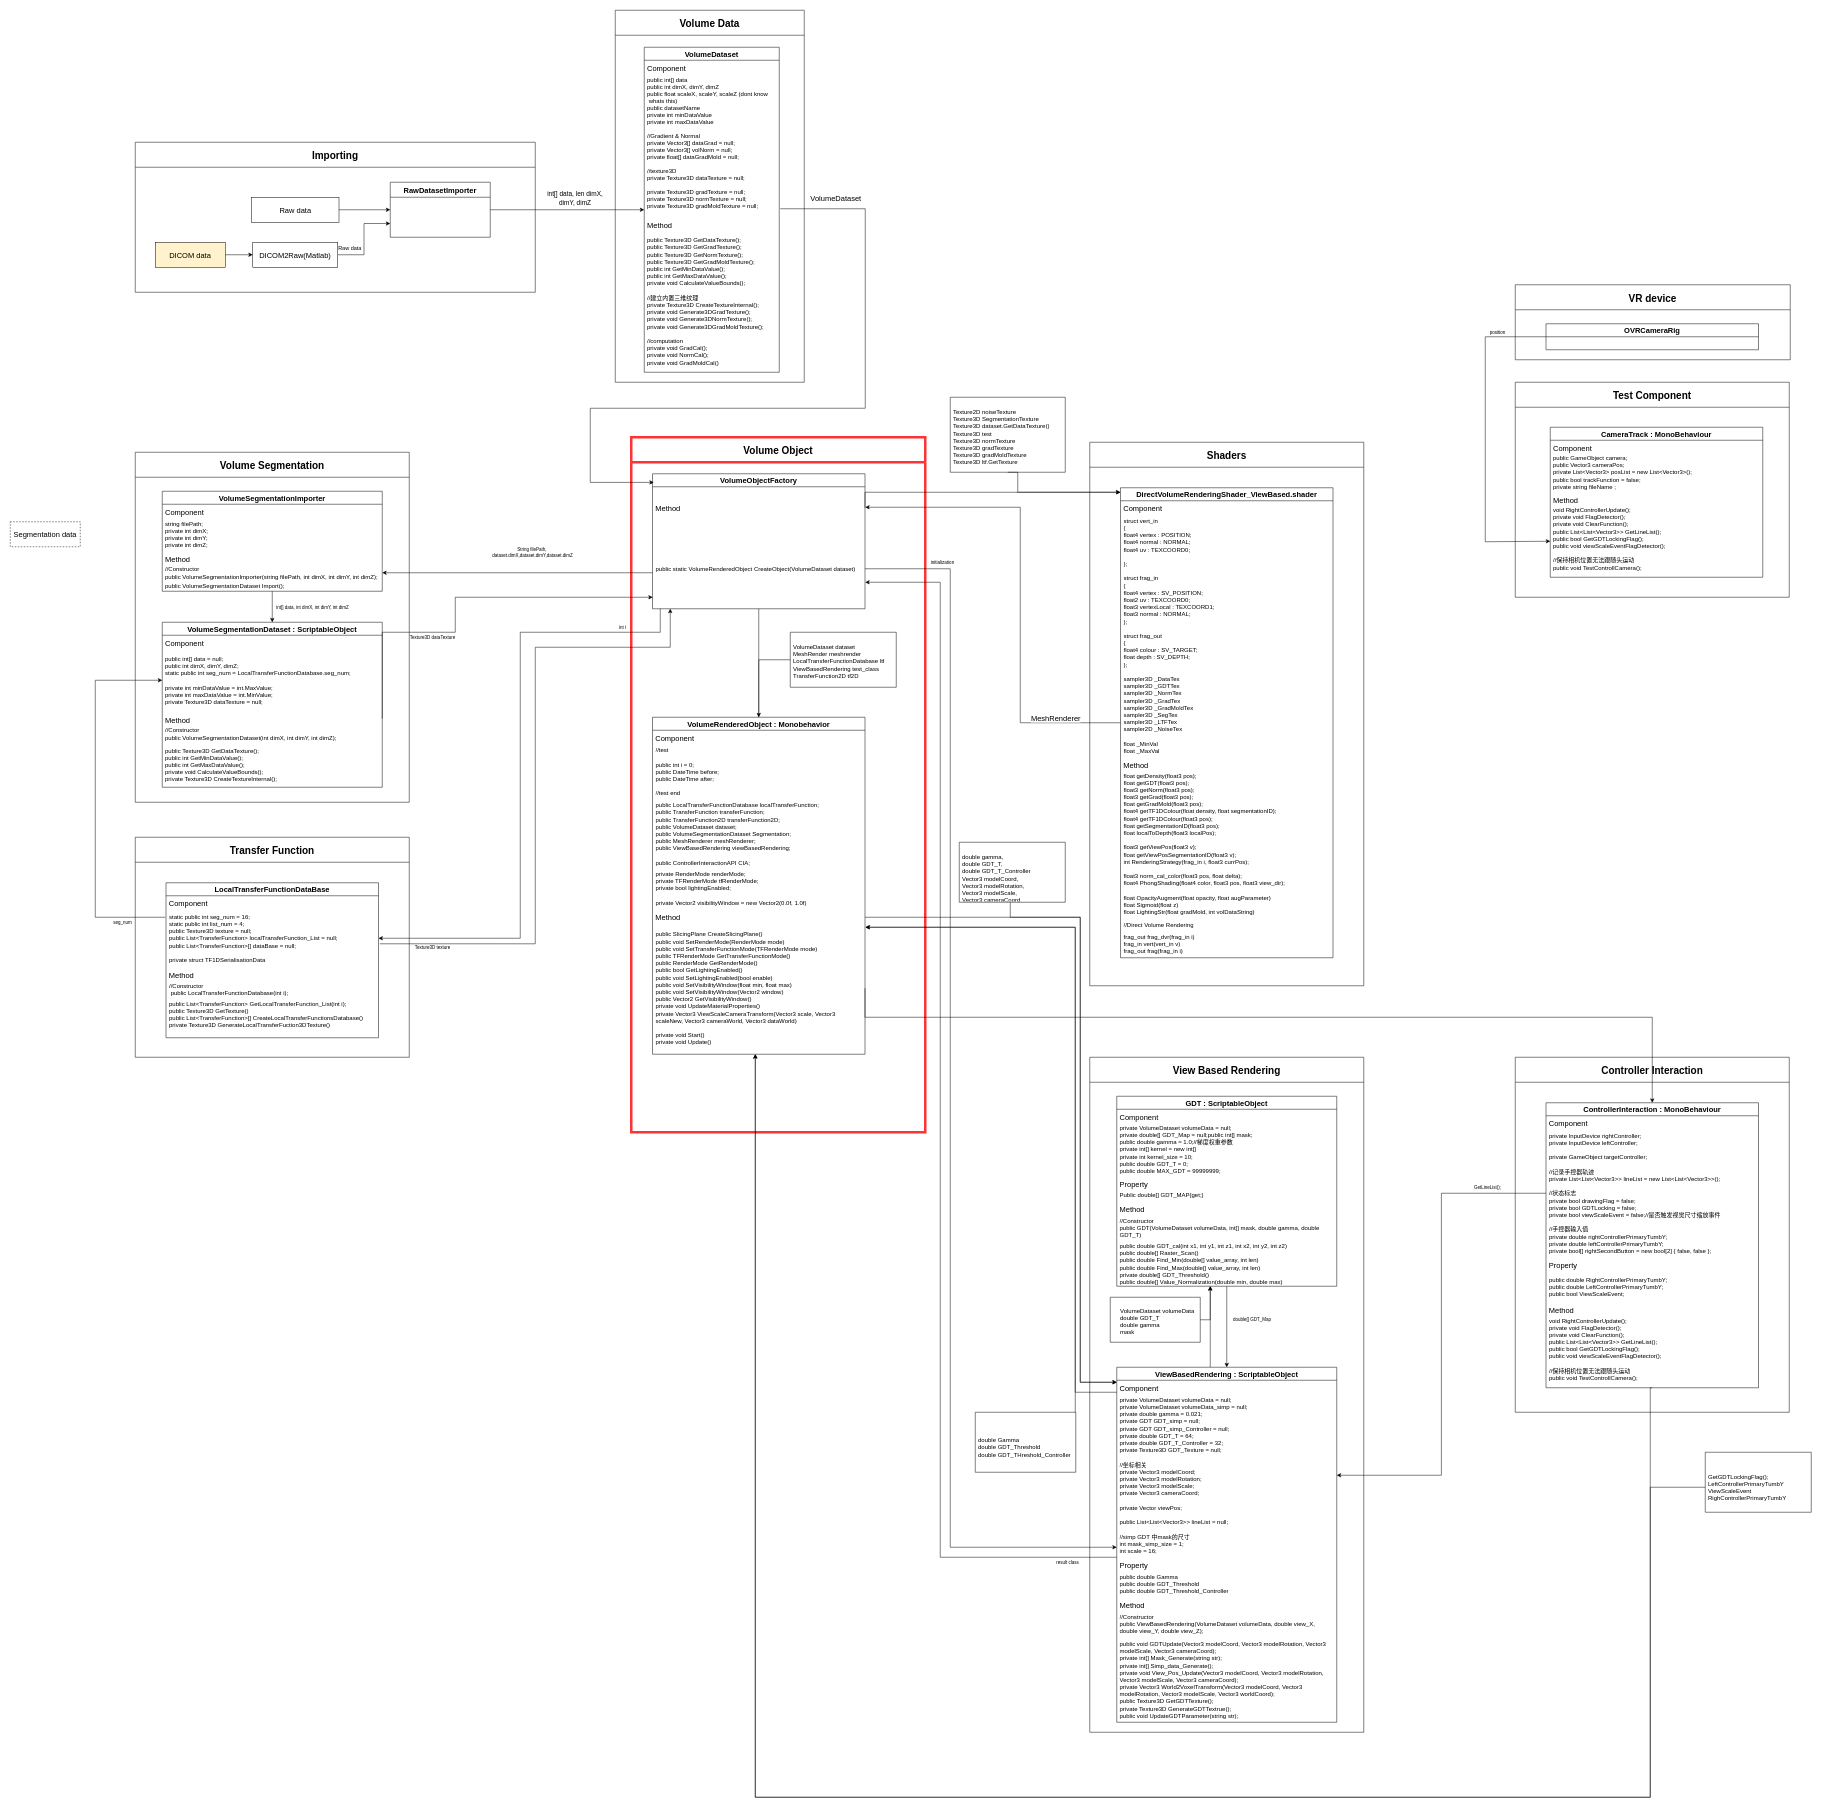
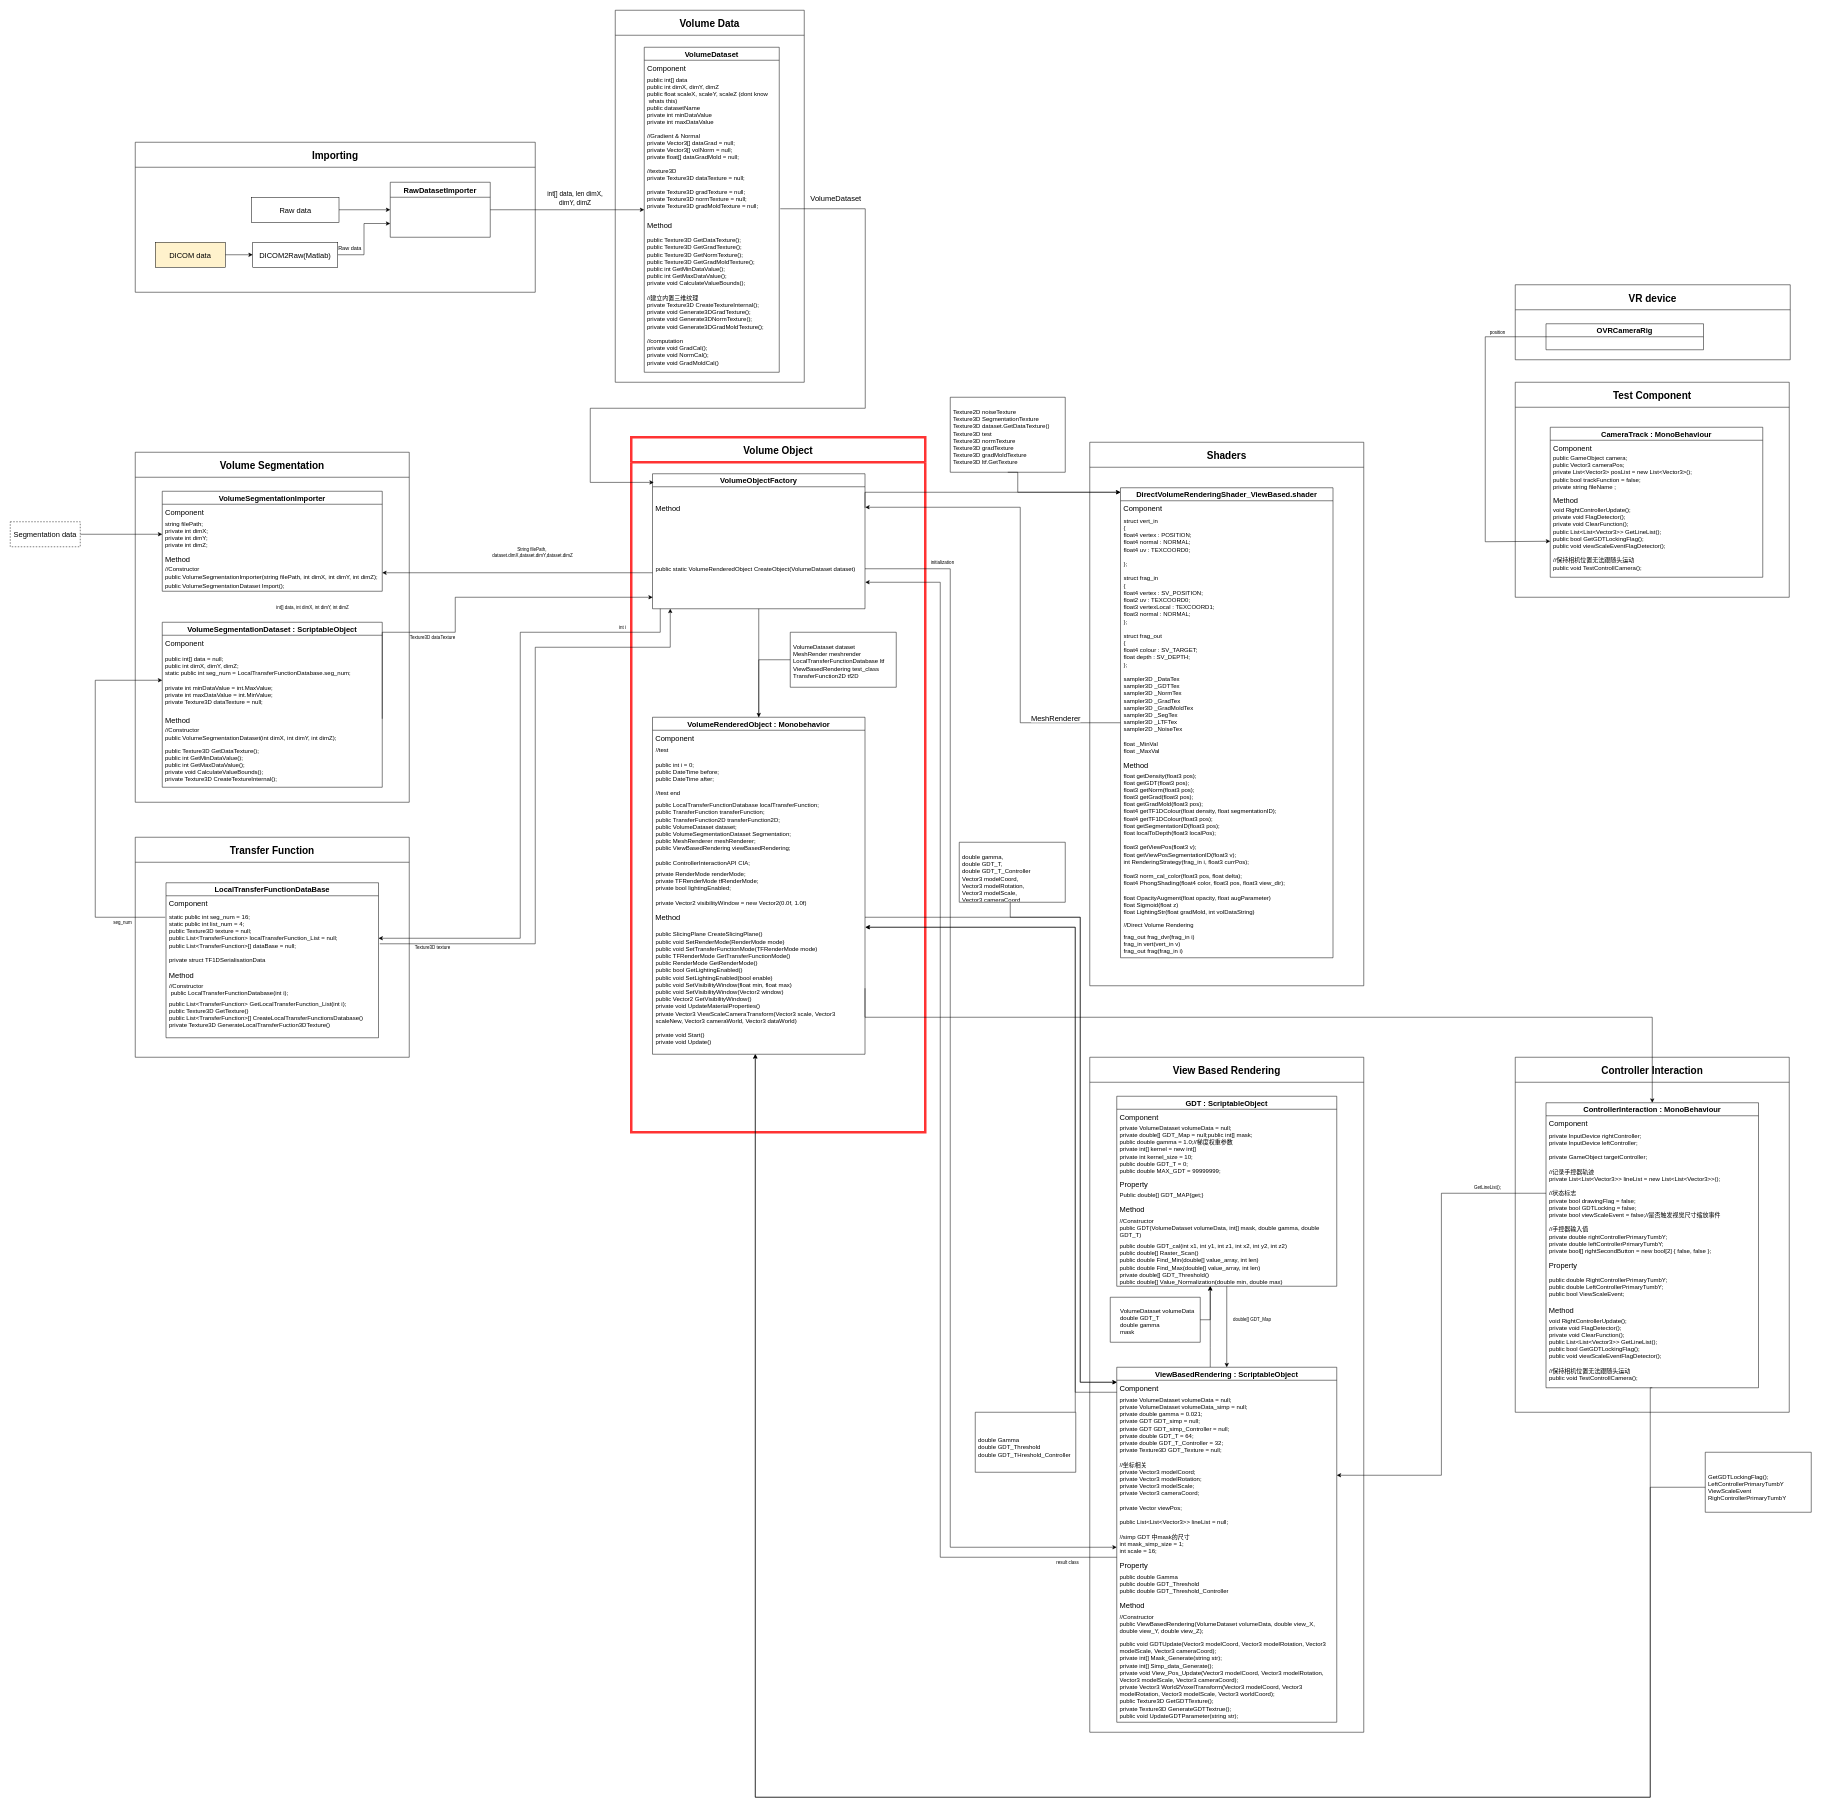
(1652, 337) -> (1625, 337)
none -> (157, 534)
(272, 617) -> none
